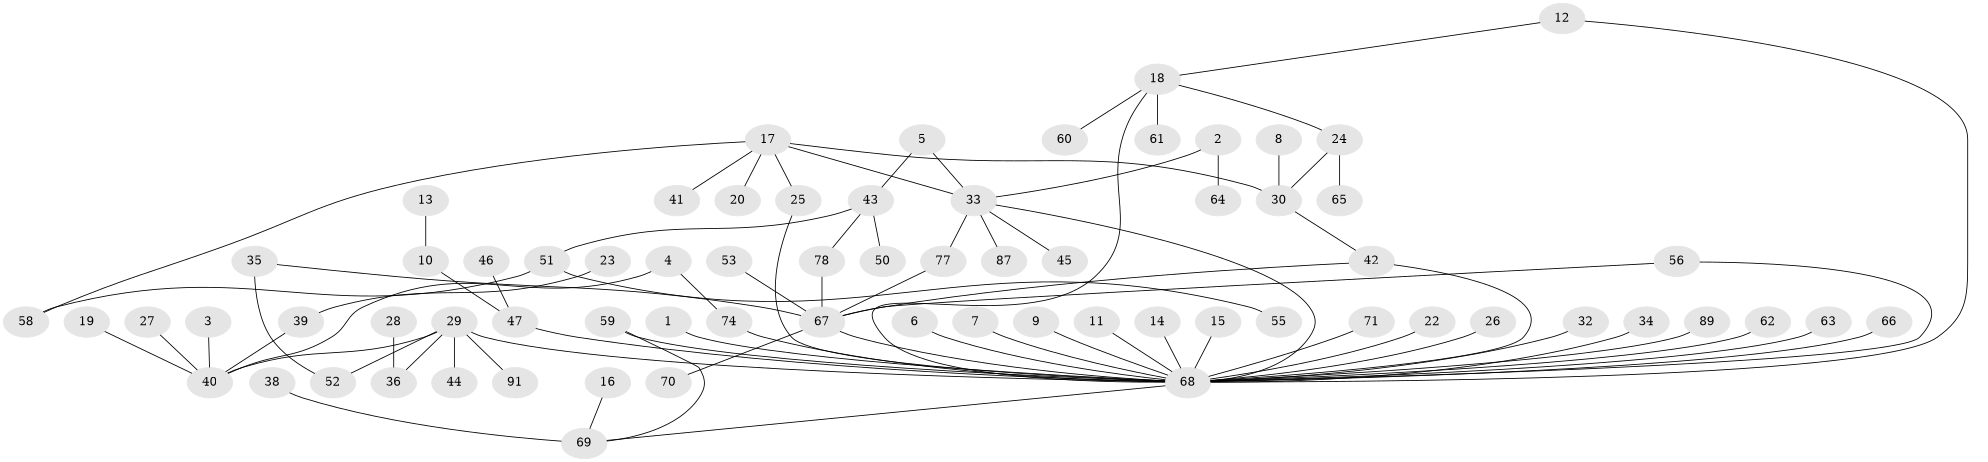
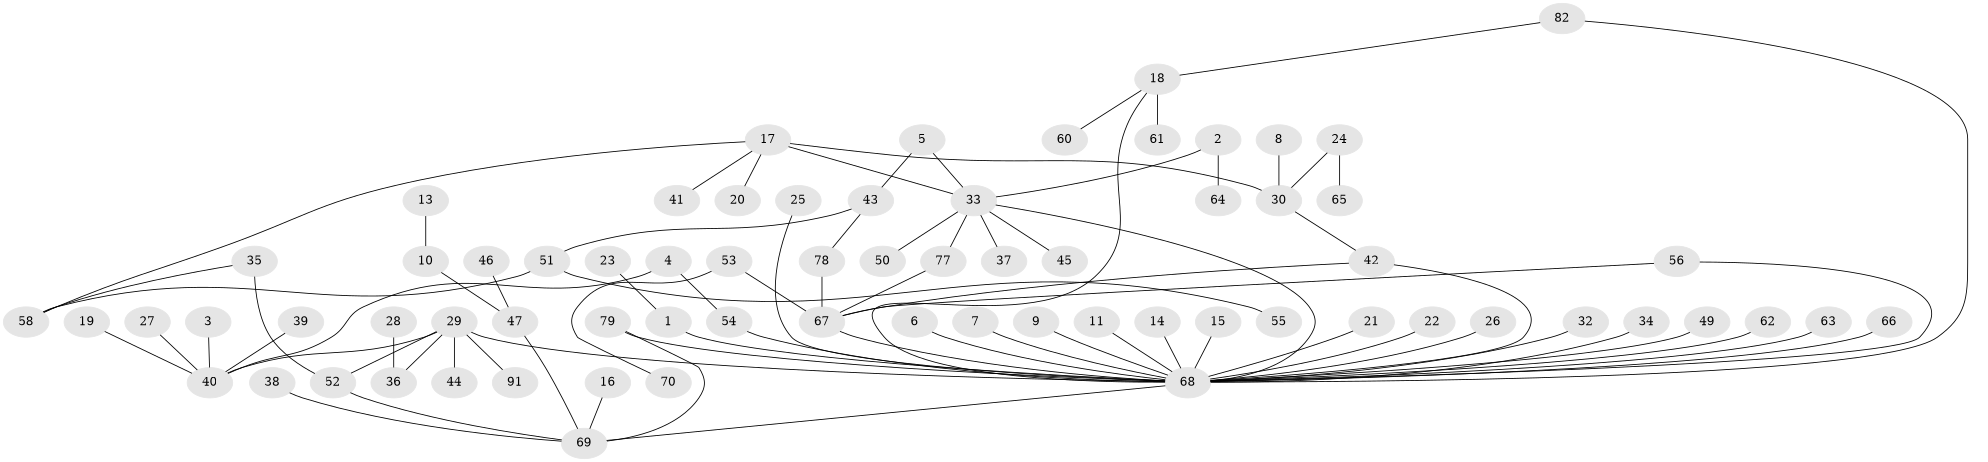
(1562, 19) -> (1562, 19)
(1251, 105) -> none
(783, 170) -> none
(877, 231) -> (928, 231)
(1004, 261) -> (1004, 261)
(605, 290) -> (137, 284)
(483, 292) -> (641, 294)
(608, 322) -> (608, 322)
(729, 322) -> (729, 322)
(1372, 322) -> (1372, 322)
(1707, 322) -> (1707, 322)
(768, 344) -> (588, 296)
(849, 366) -> (553, 381)
none -> (455, 422)
